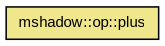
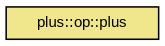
(82, 23) -> (82, 23)
